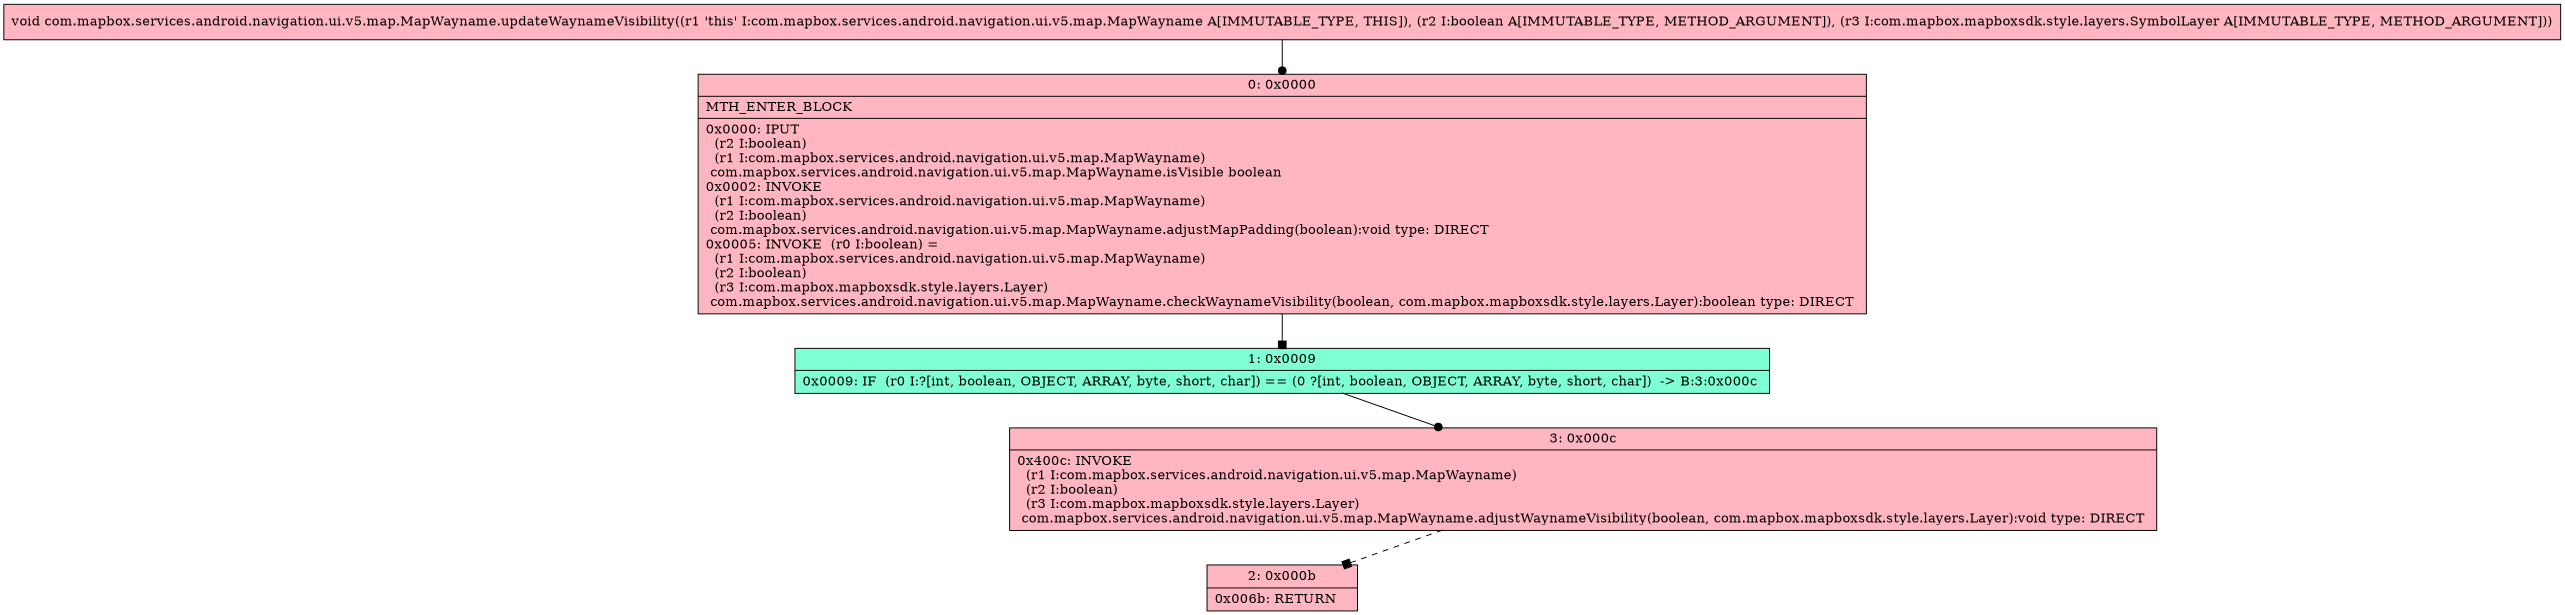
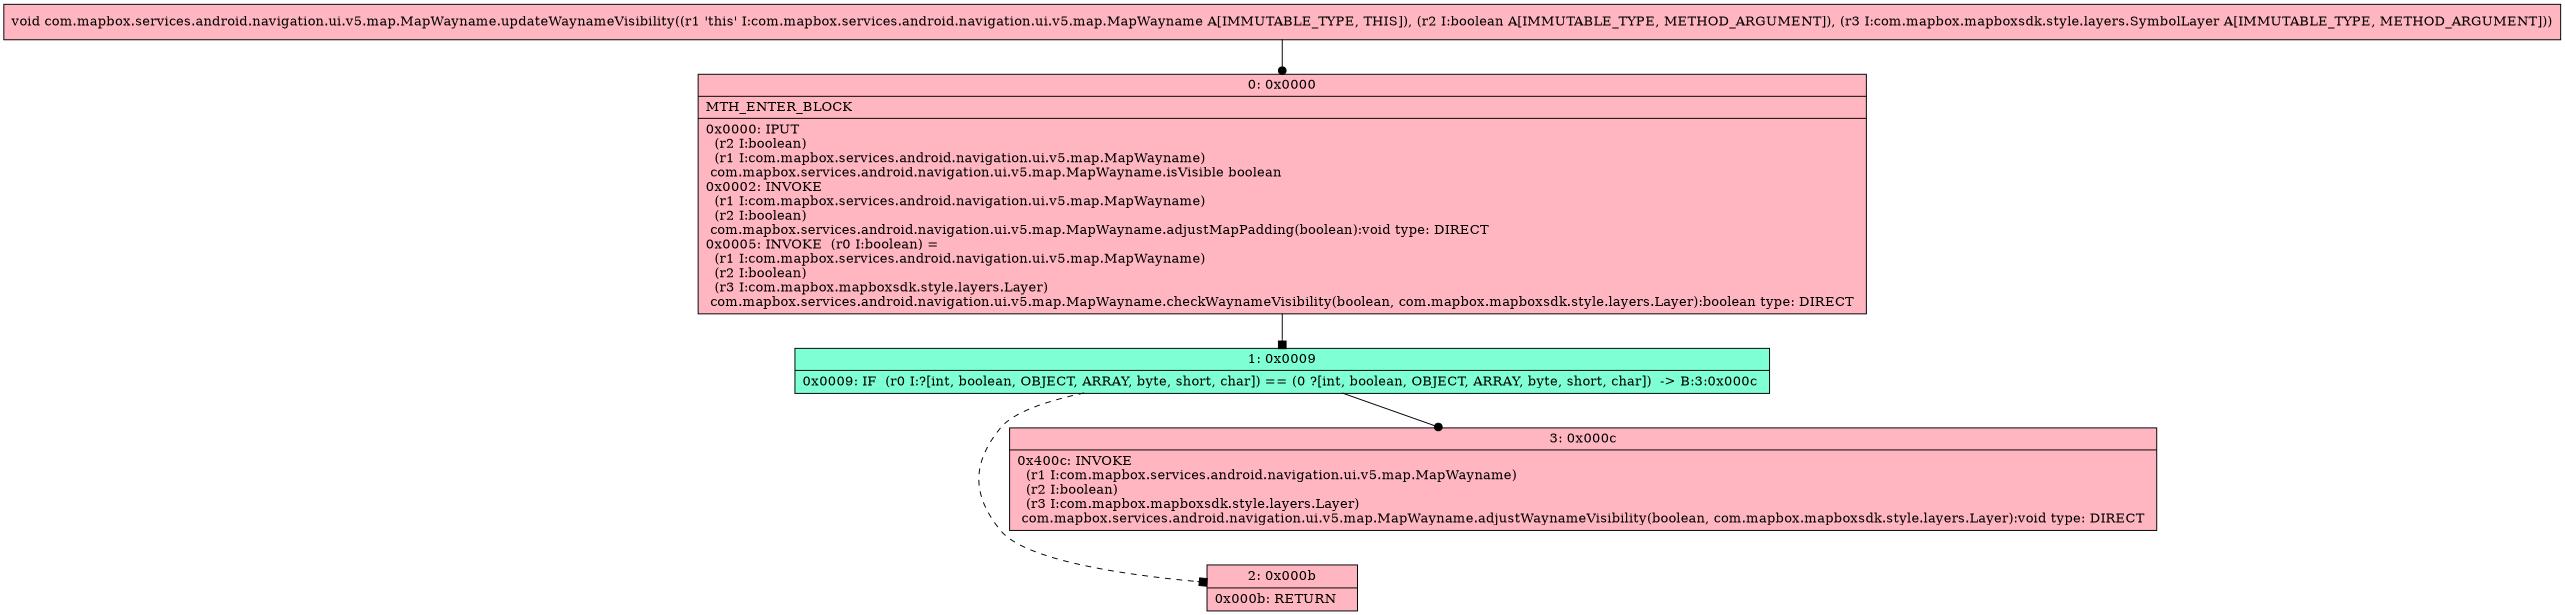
(1397, 546) -> (1001, 531)
(1282, 599) -> (1282, 599)
